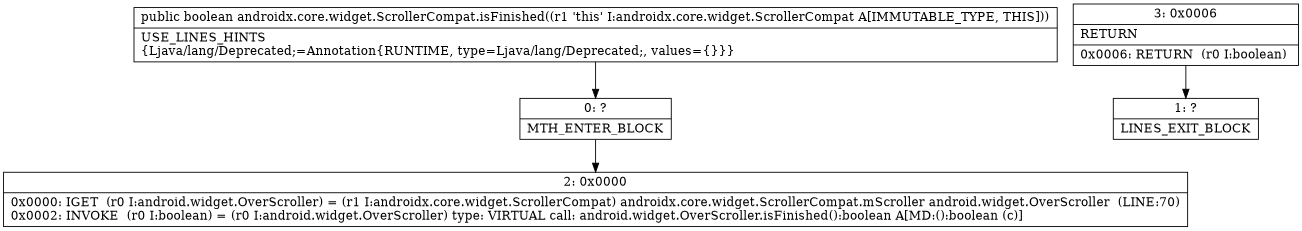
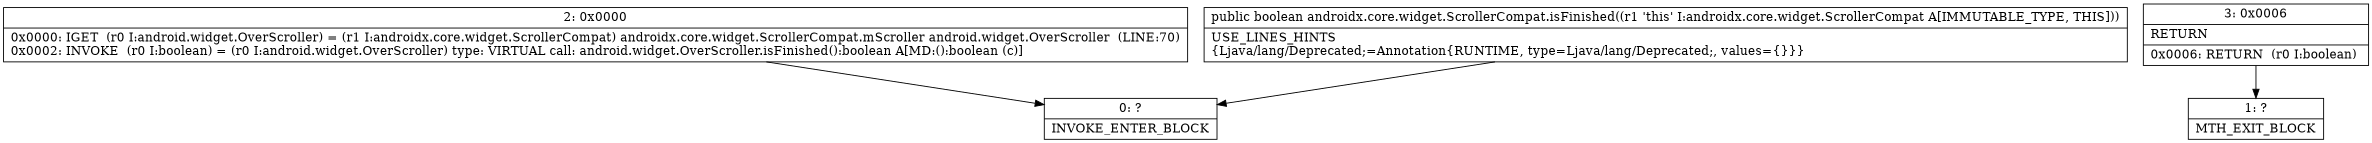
(596, 129) -> (1131, 129)
(1186, 129) -> (2256, 129)
(596, 151) -> (901, 83)
